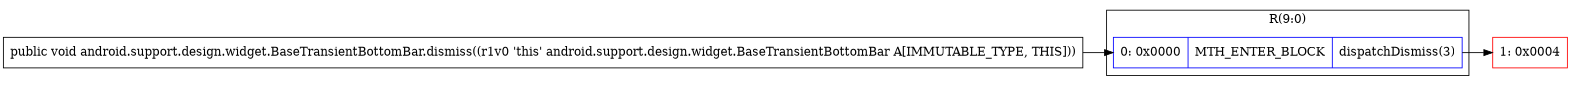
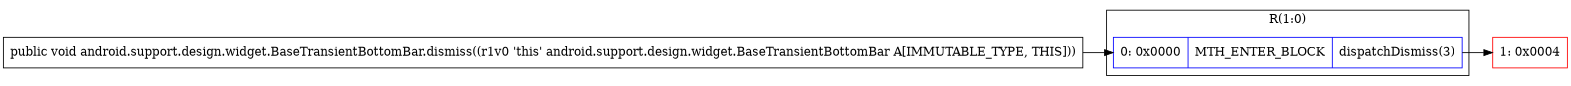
(1288, 20) -> (1288, 20)
